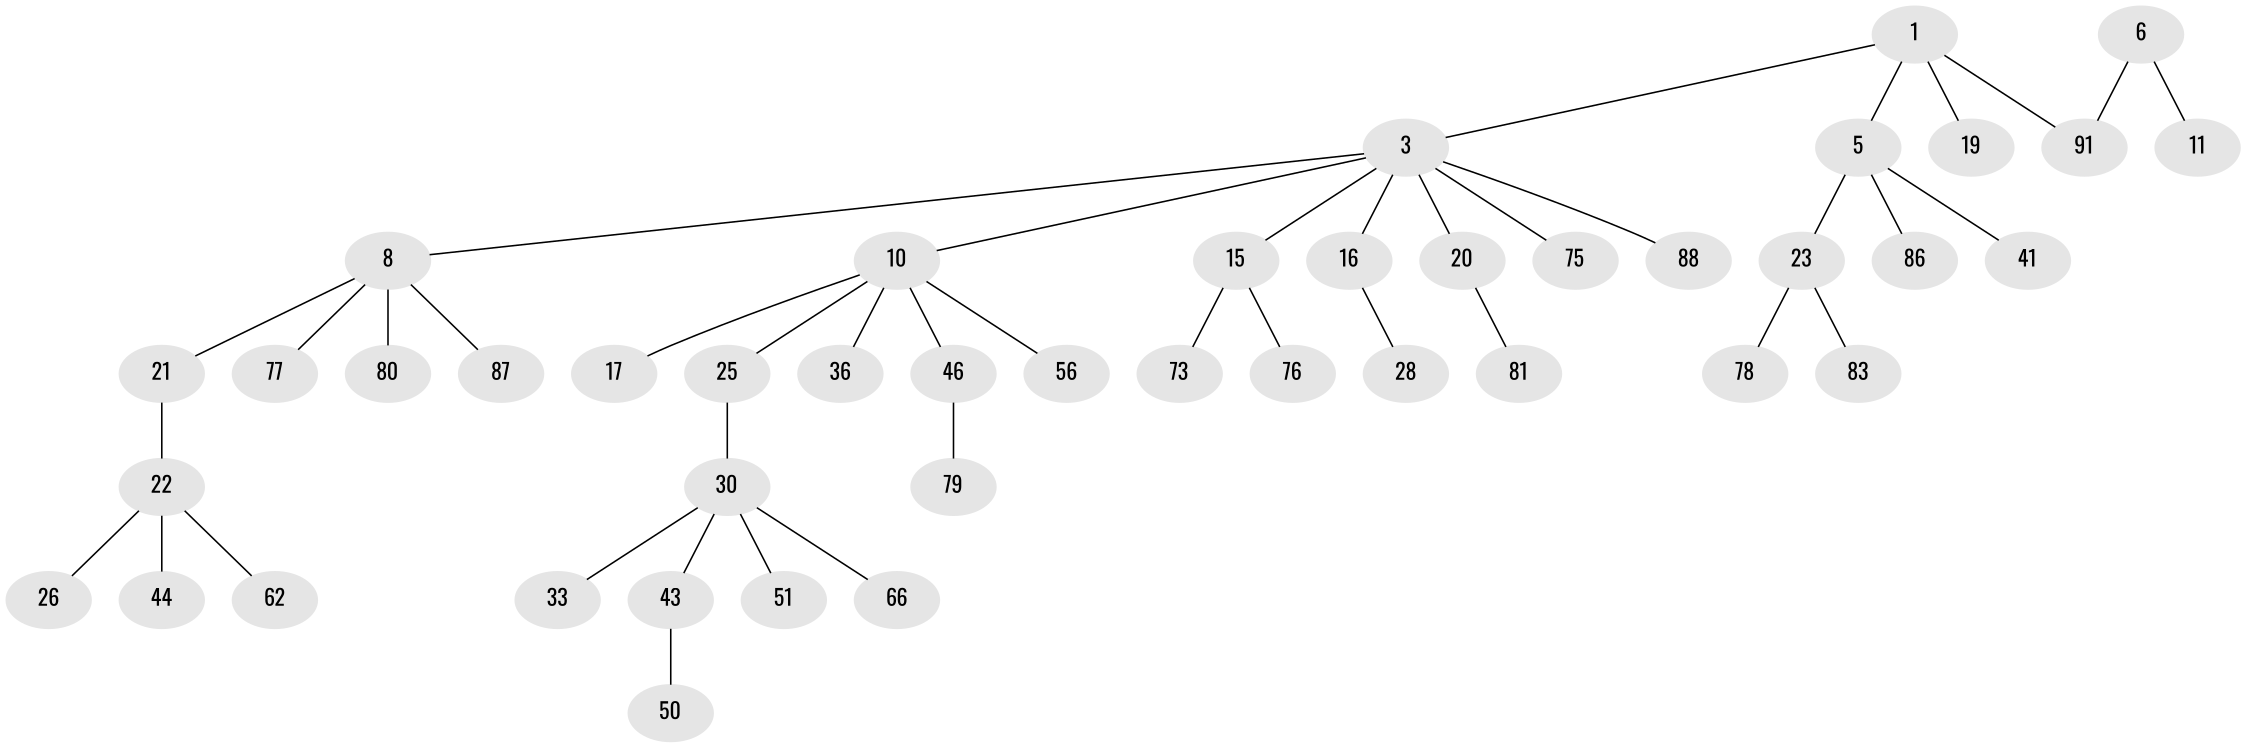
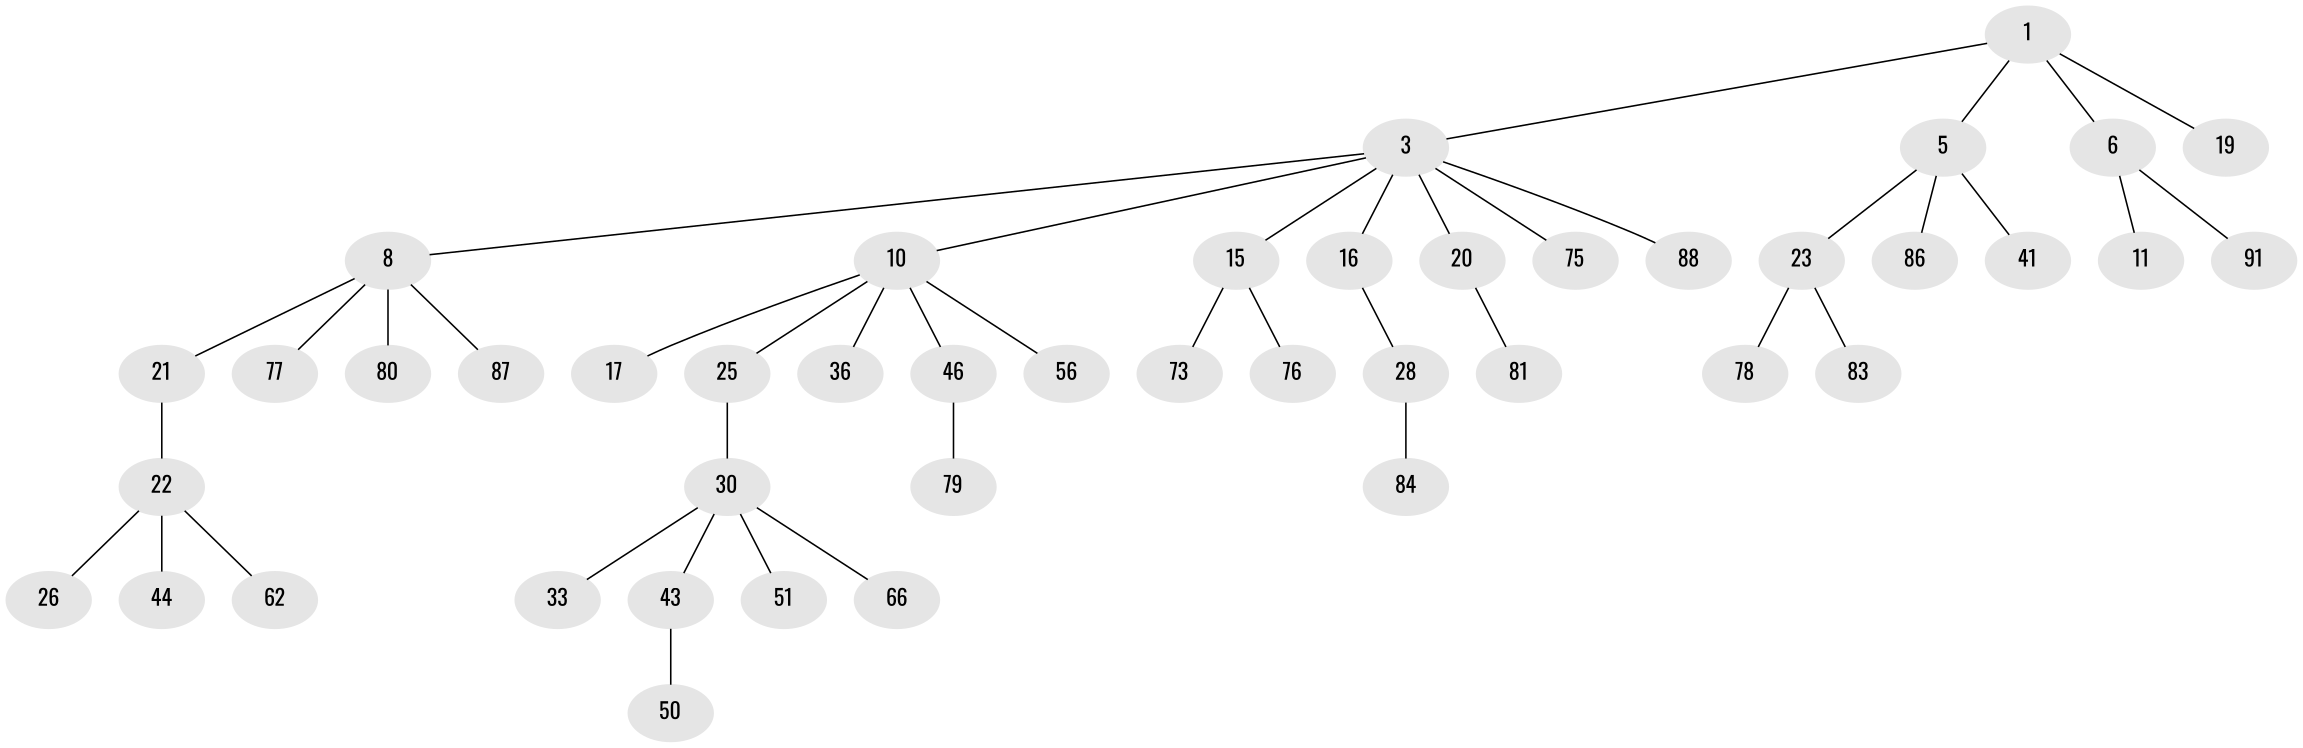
(2000, 91) -> (2070, 91)
none -> (1406, 487)
